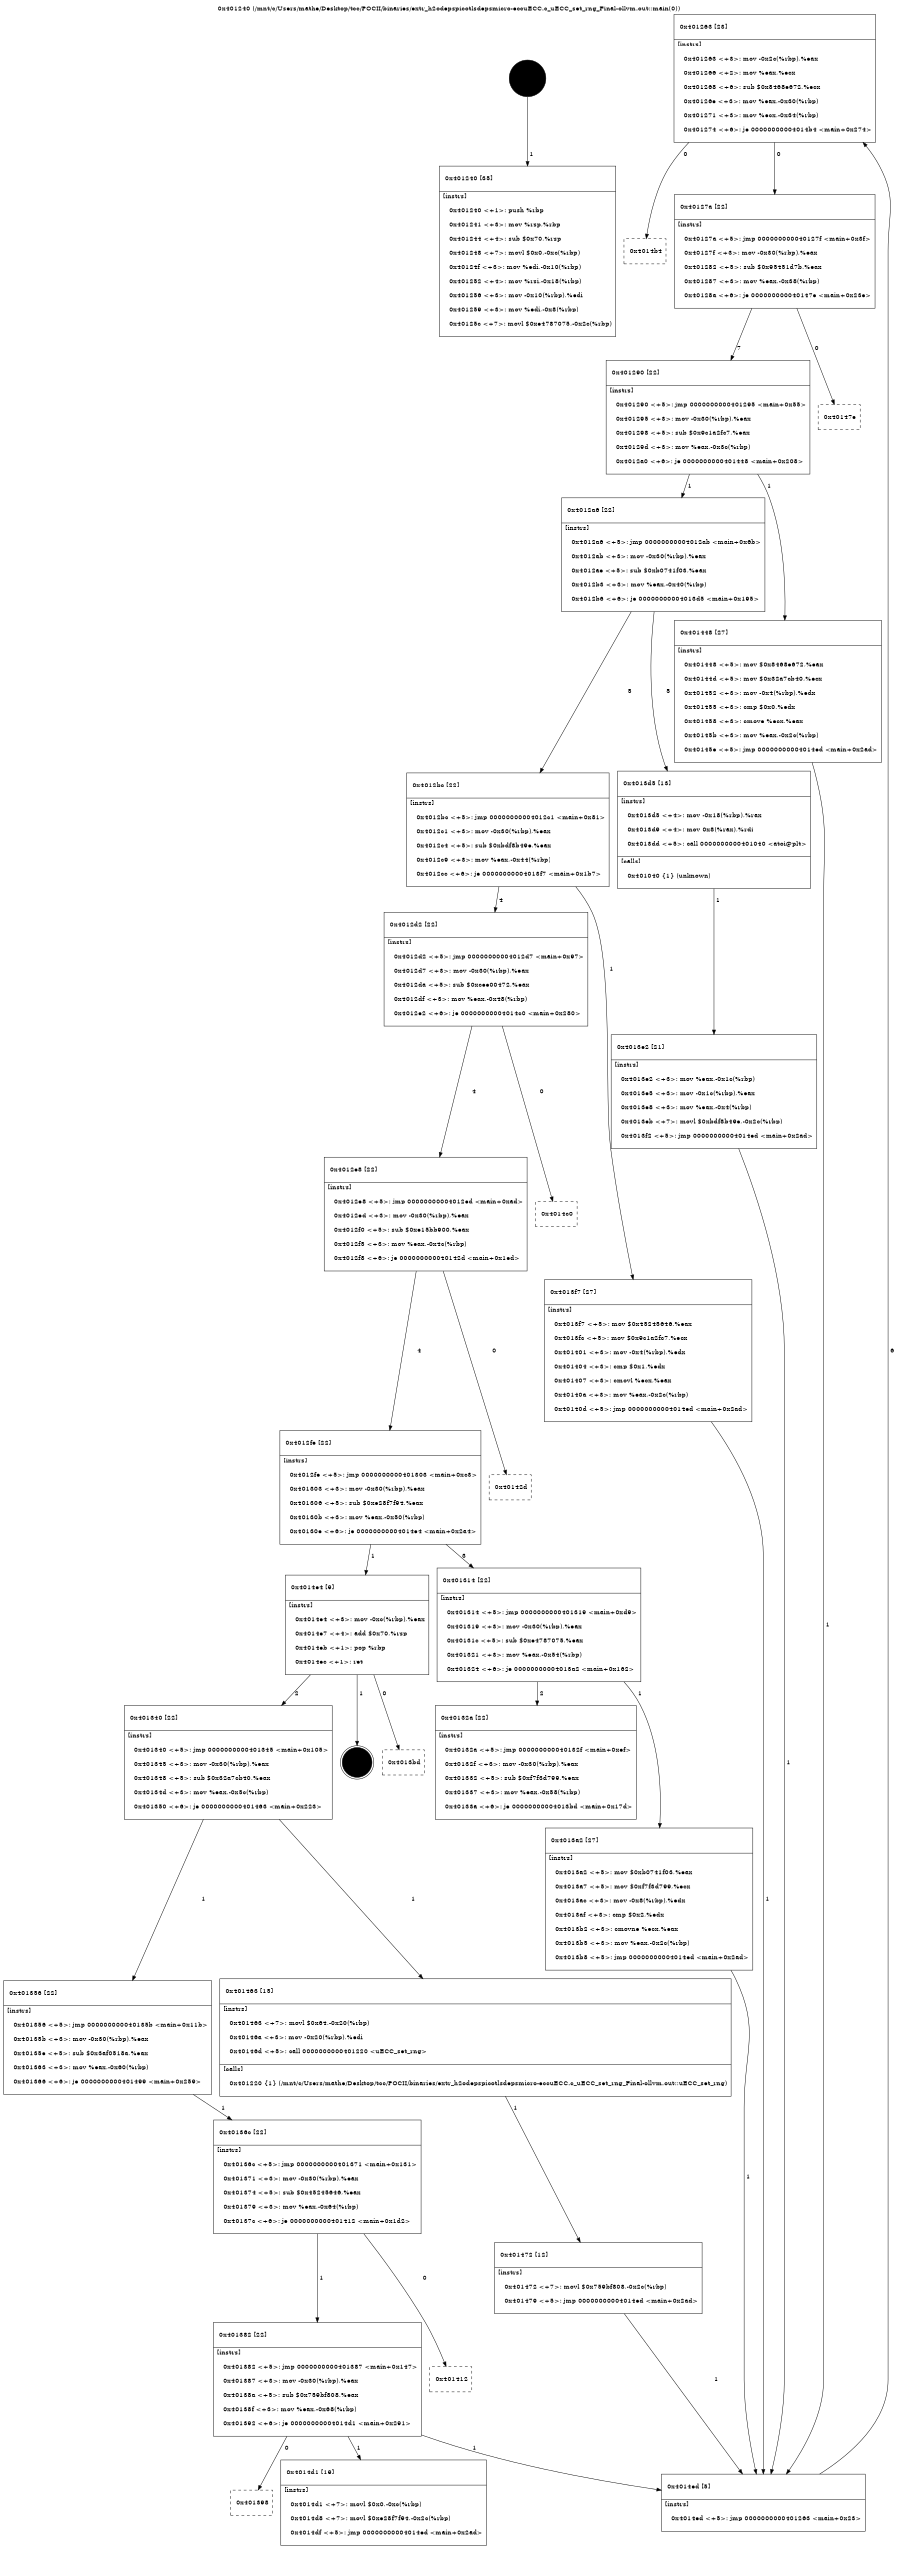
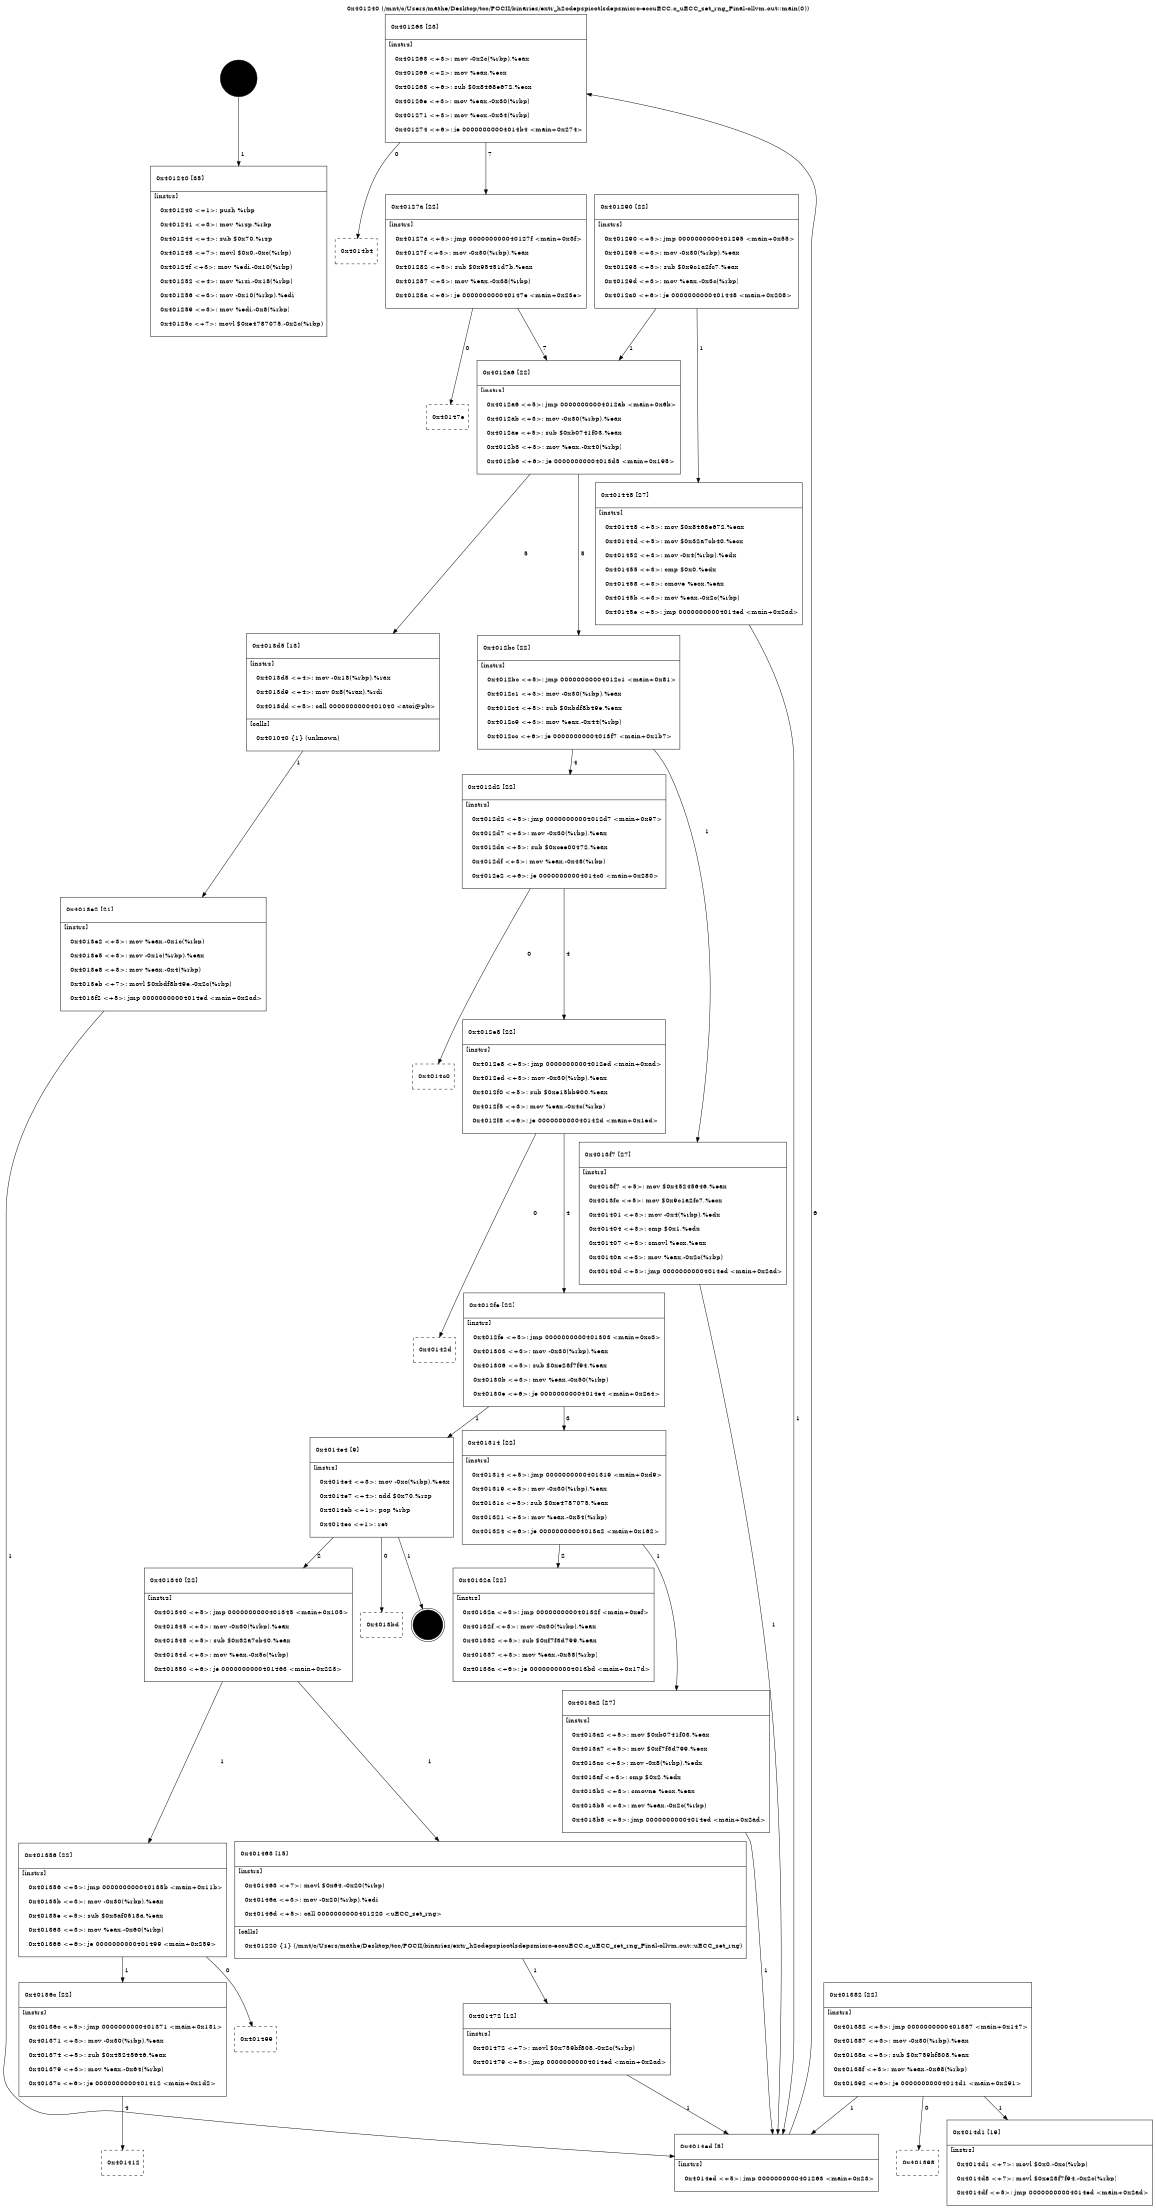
(778, 154) -> (489, 154)
(742, 332) -> (531, 332)
none -> (256, 2039)
(317, 2276) -> none
(424, 2278) -> (126, 2108)
